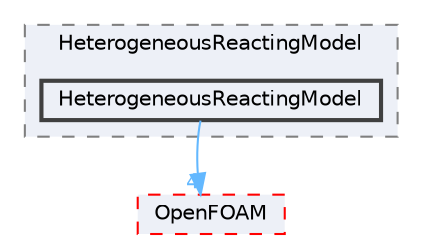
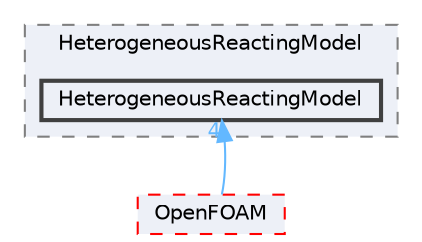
(197, 150) -> (225, 168)
